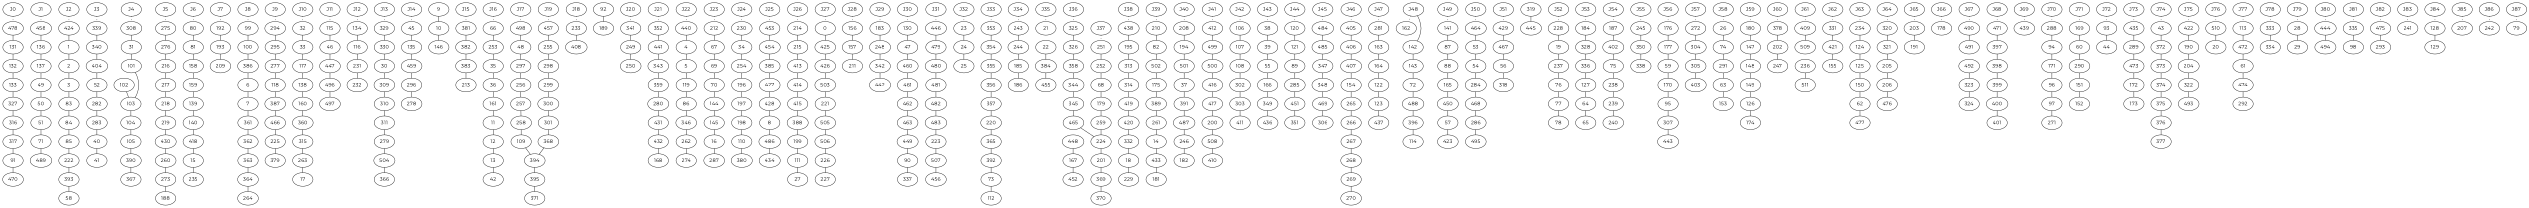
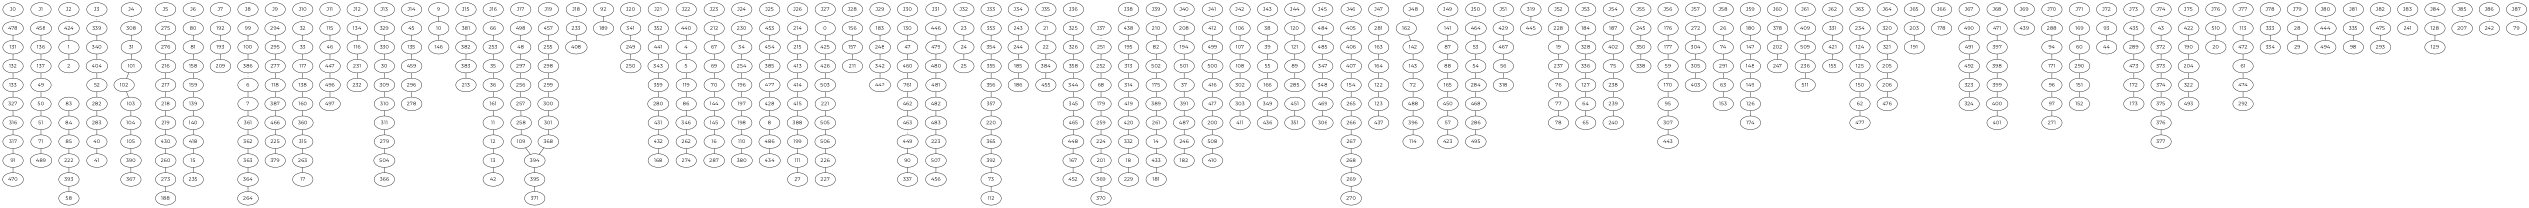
(1421, 28) -> (1410, 38)
none -> (1046, 38)
none -> (1805, 57)
none -> (1969, 57)
(248, 76) -> (248, 76)
(69, 85) -> none
(139, 85) -> (128, 76)
(908, 85) -> (908, 85)
(1295, 94) -> none
(908, 132) -> (908, 132)
(1087, 132) -> (1073, 132)
